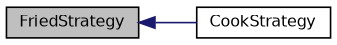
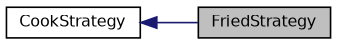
(176, 23) -> (178, 23)
